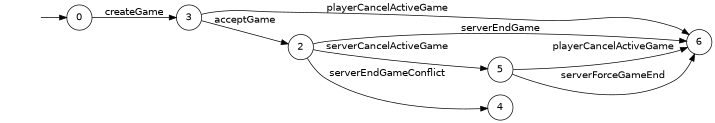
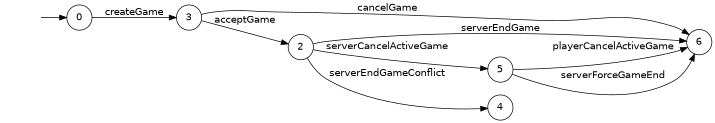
(387, 8) -> (387, 8)
